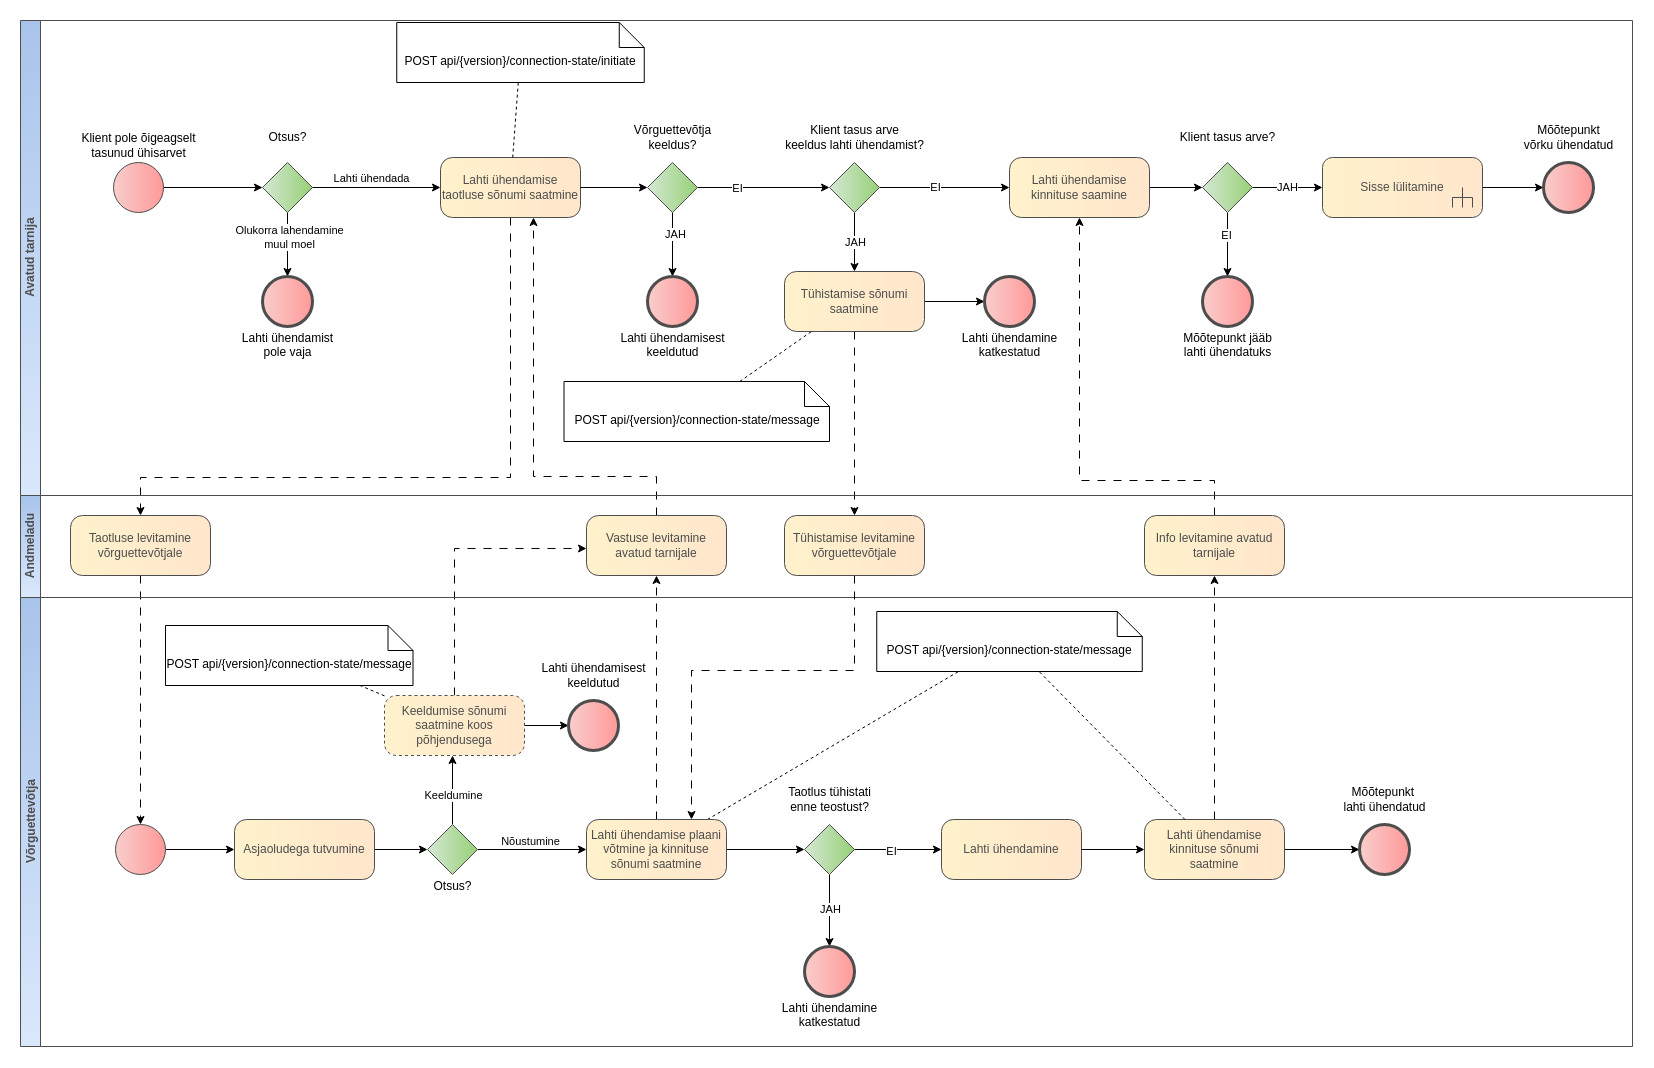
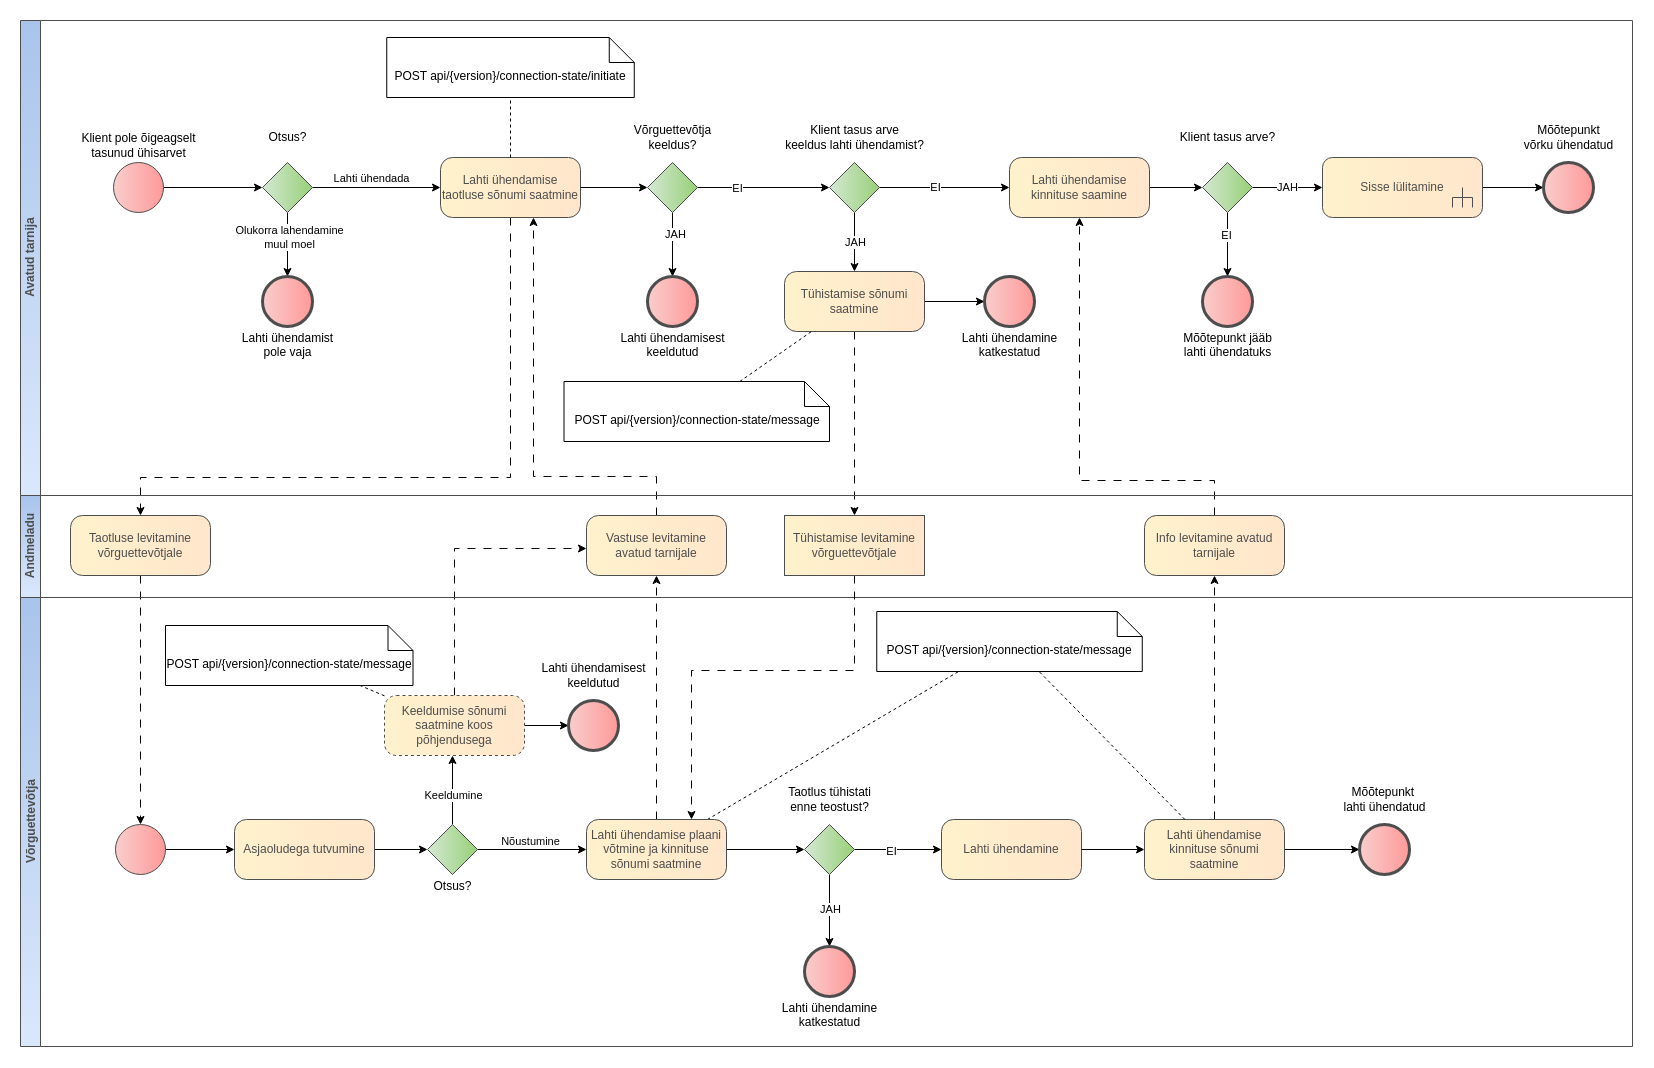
(521, 53) -> (511, 68)
(855, 546) -> (855, 546)
